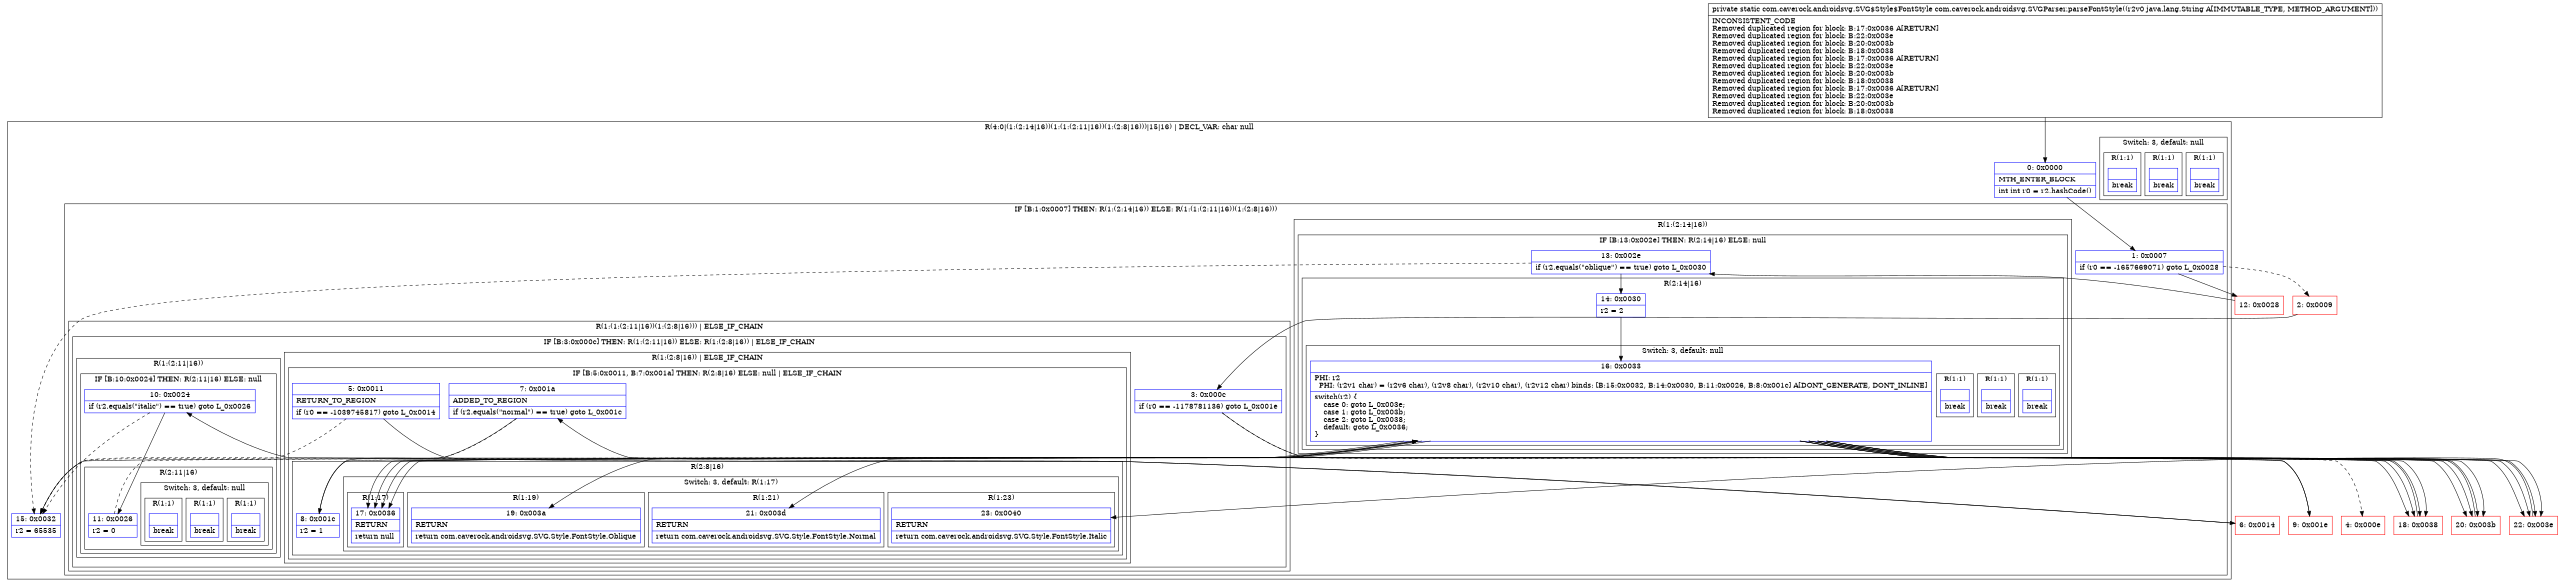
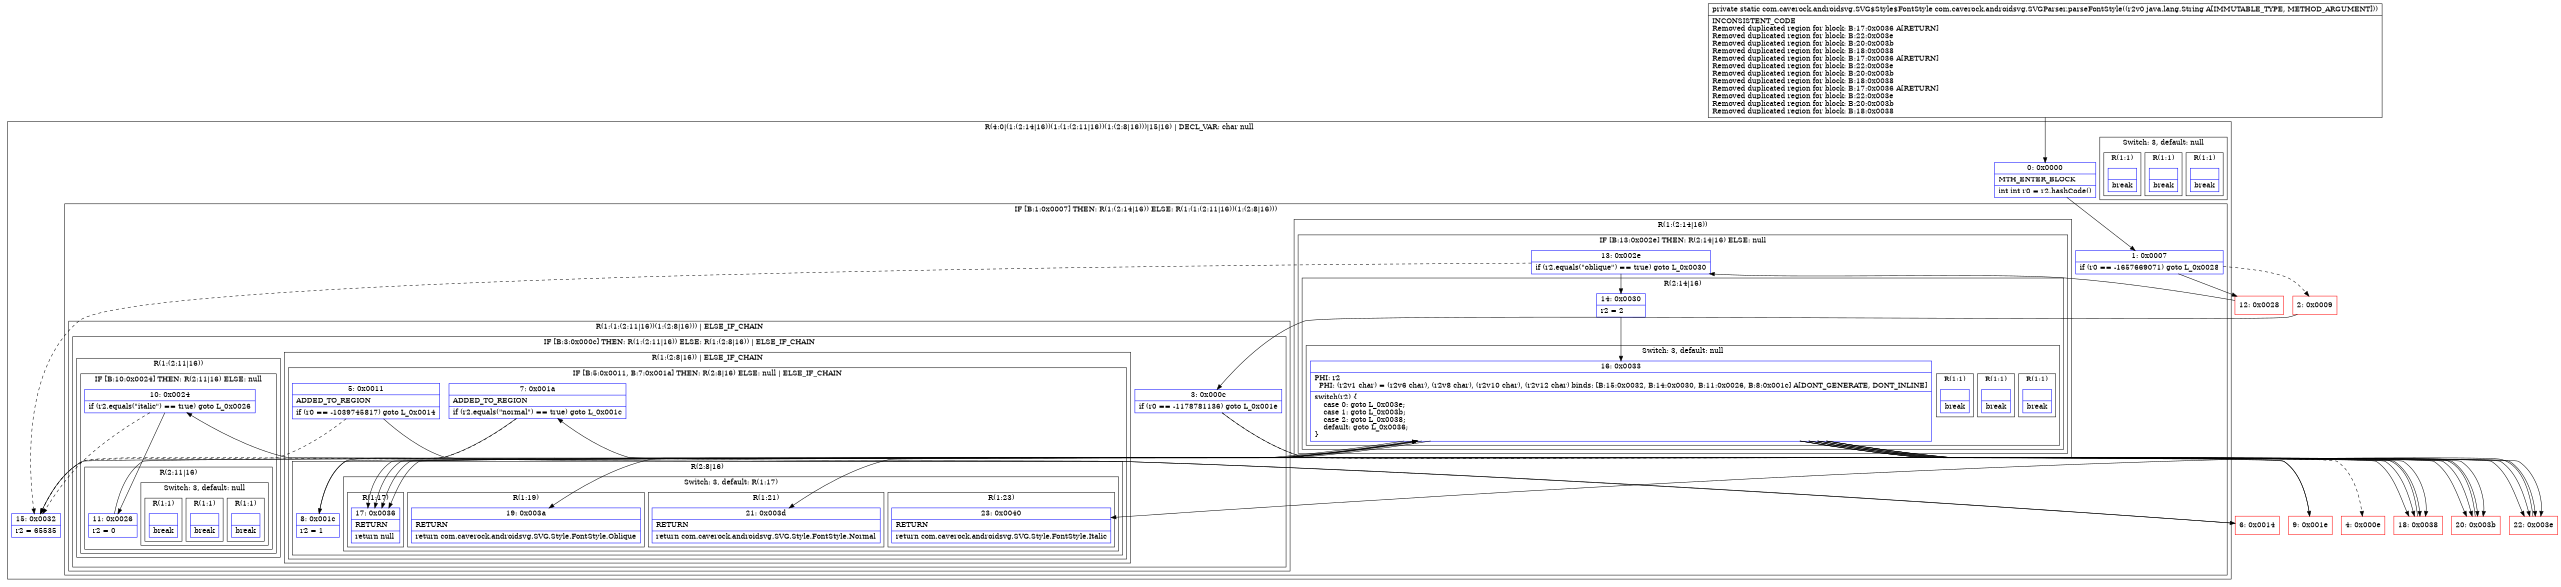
(336, 401) -> (334, 401)
(748, 458) -> (748, 458)
